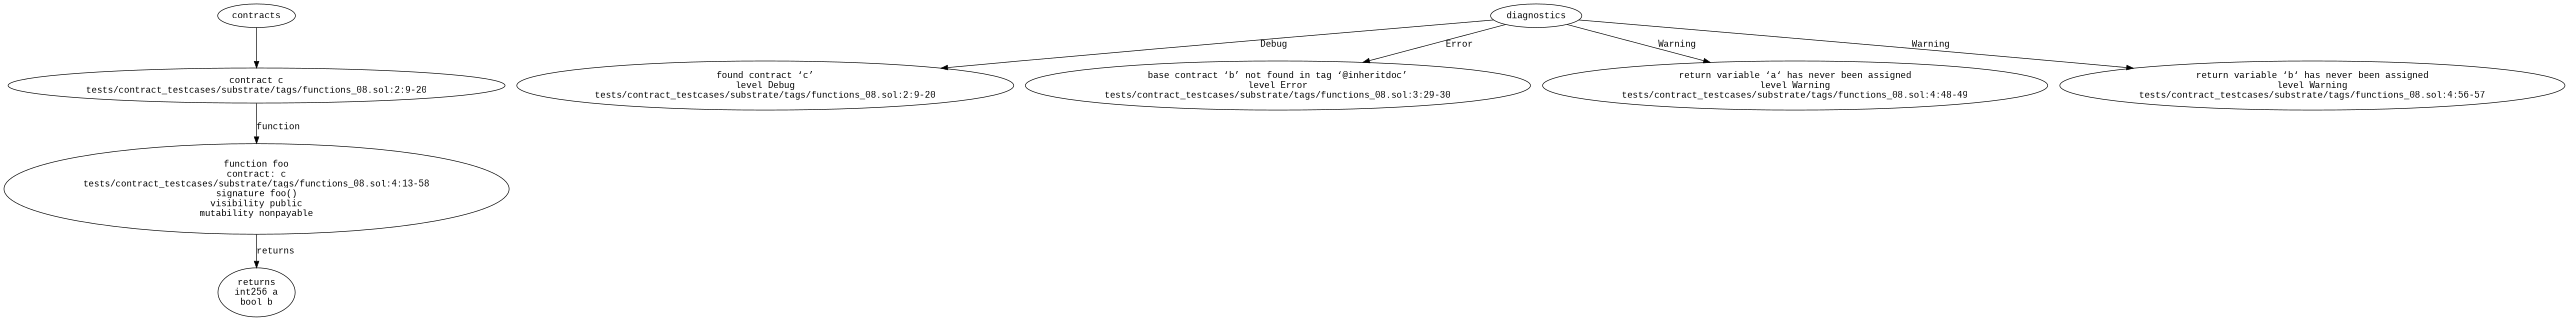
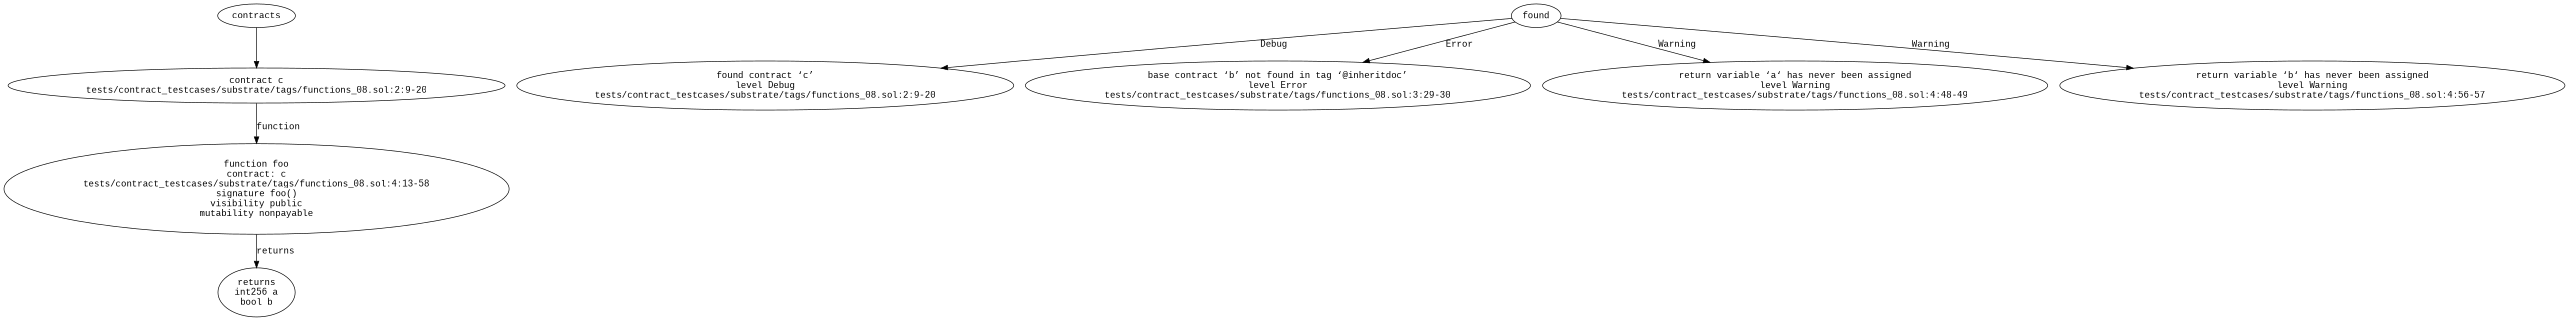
(1536, 16) -> (1536, 16)
